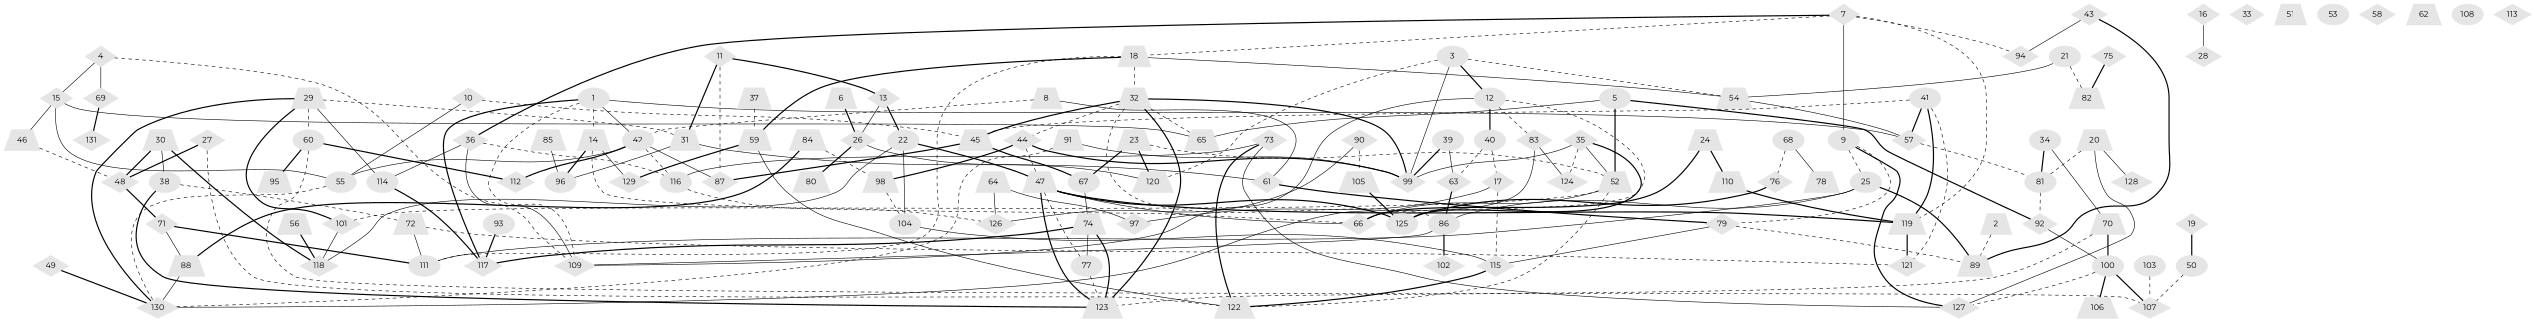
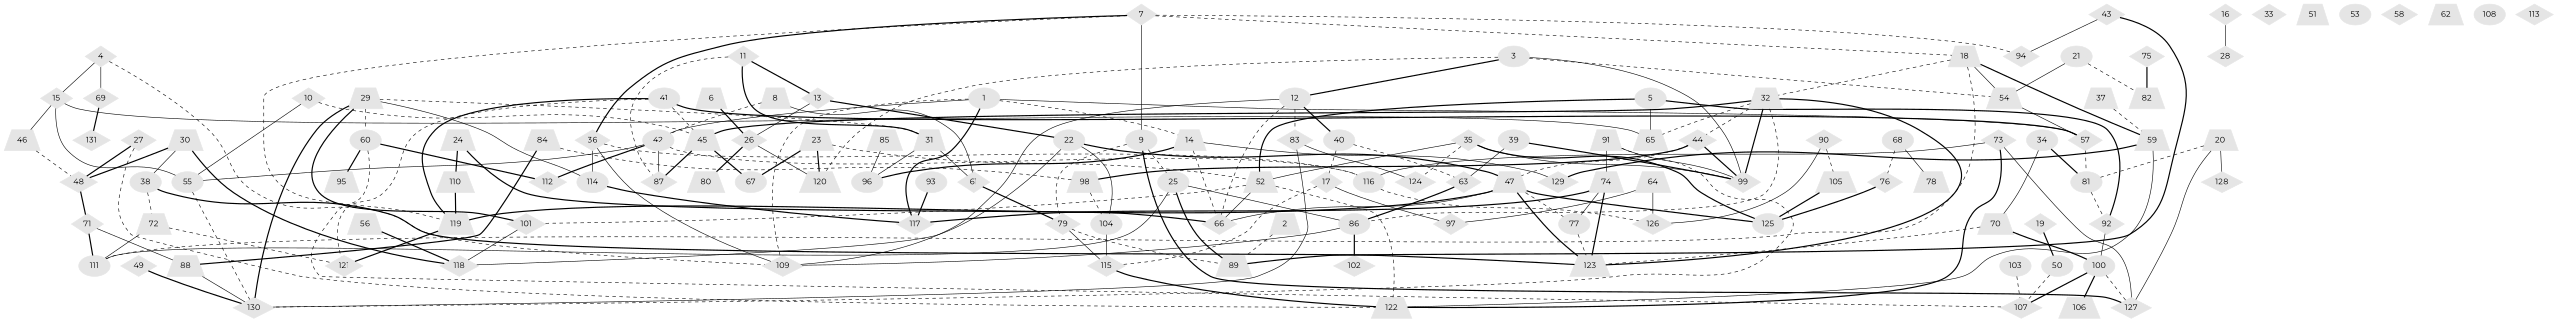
(1086, 203) -> (1606, 161)
